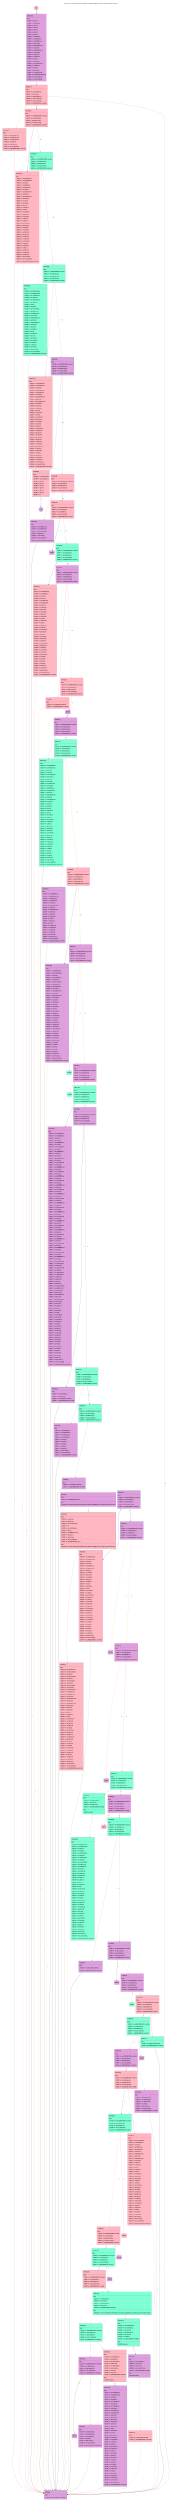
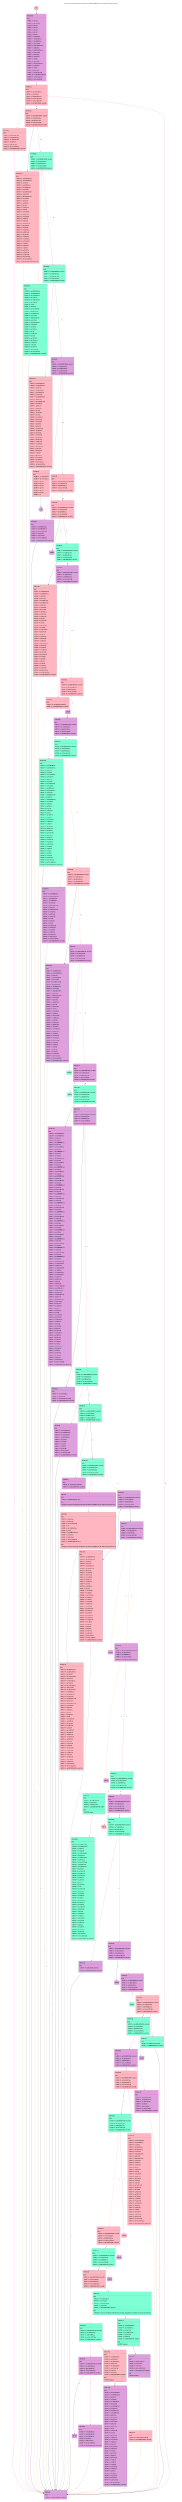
none -> (93, 1467)
